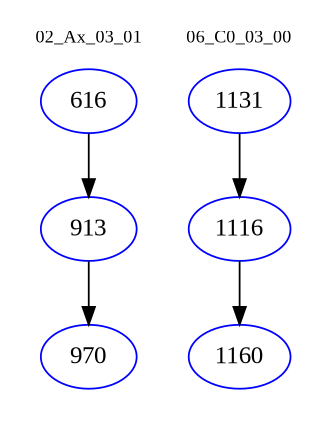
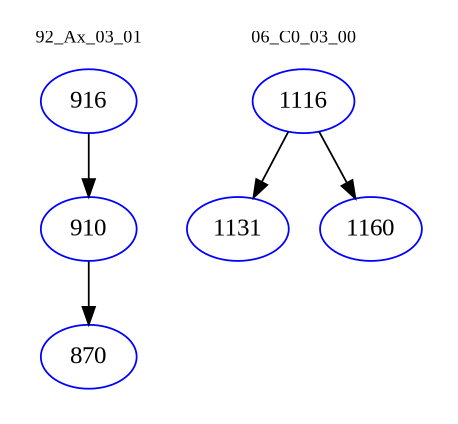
(90, 38) -> (90, 38)
(89, 101) -> (89, 101)
(240, 156) -> (275, 157)
(89, 229) -> (89, 229)
(89, 357) -> (89, 357)
